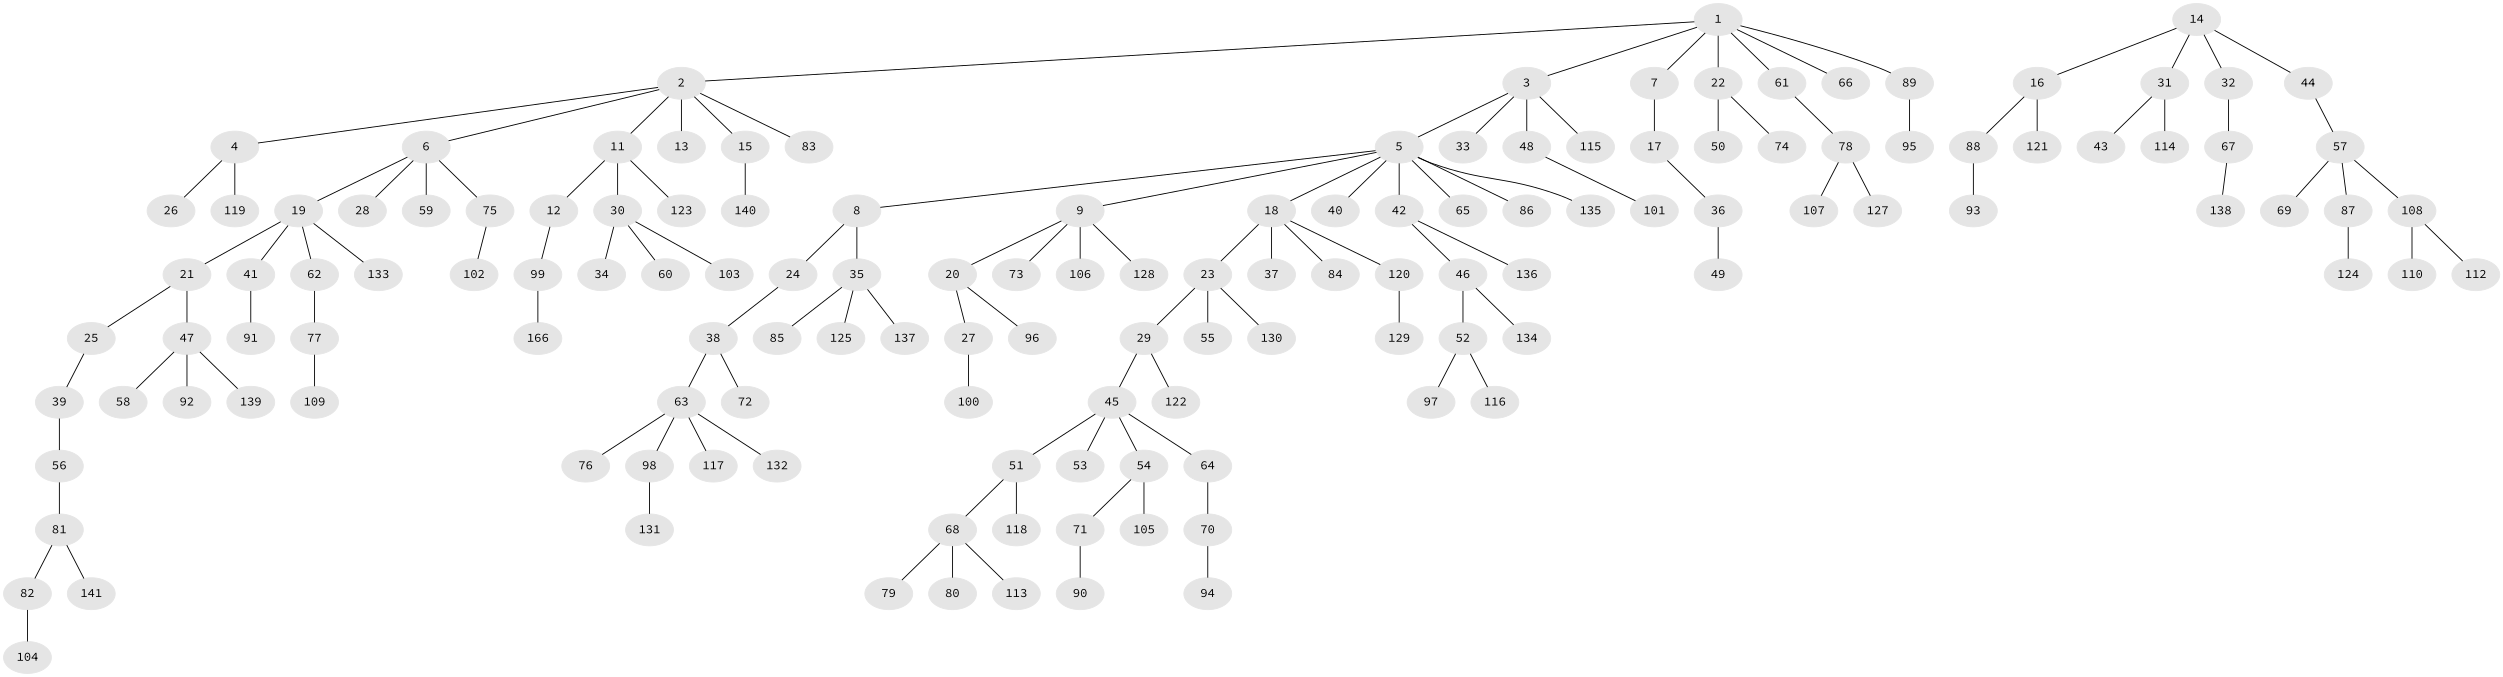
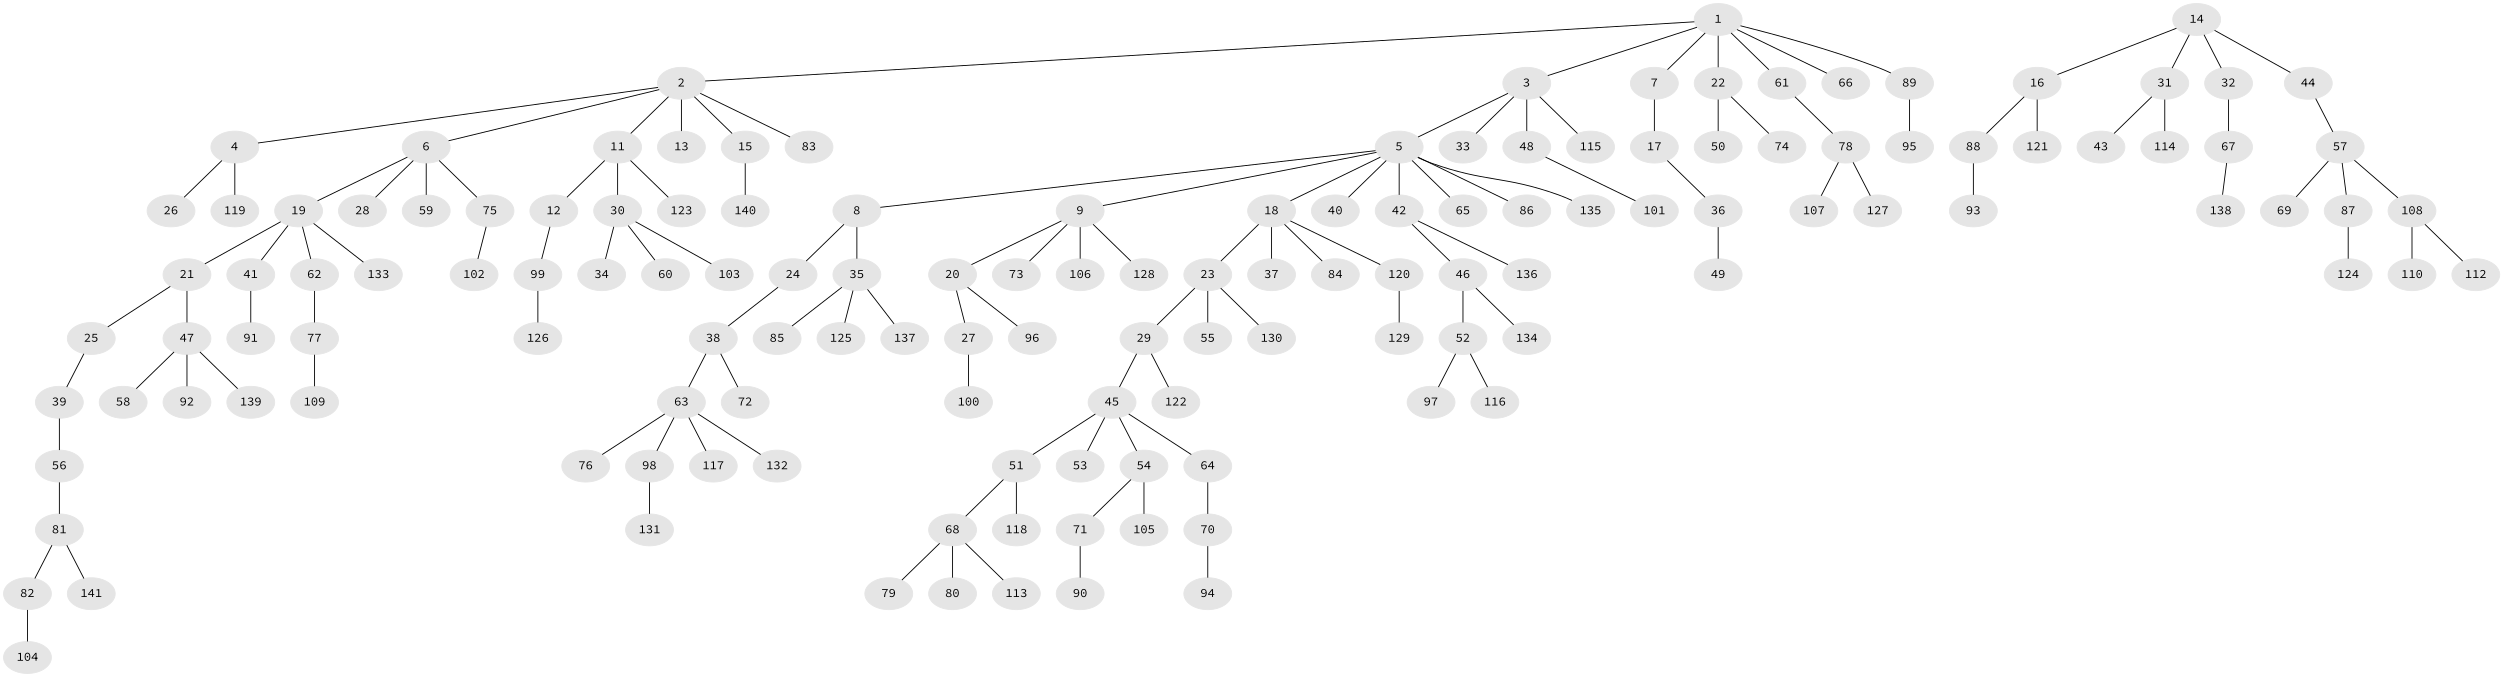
(538, 338) -> (538, 338)
